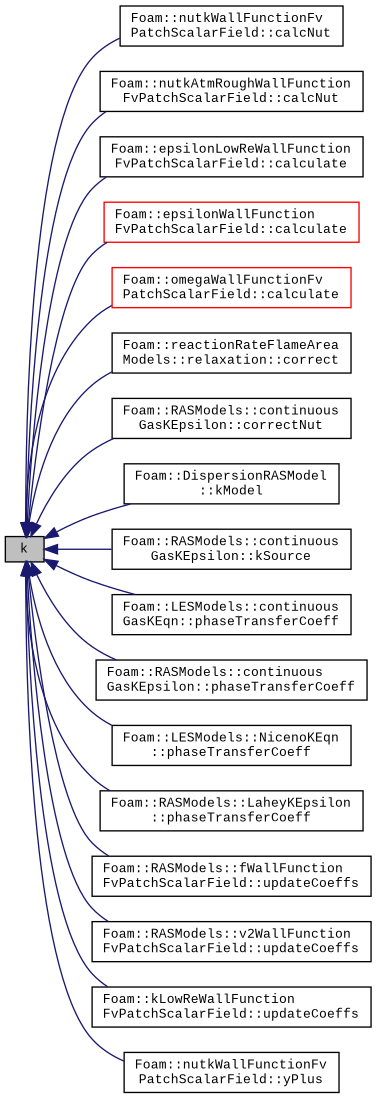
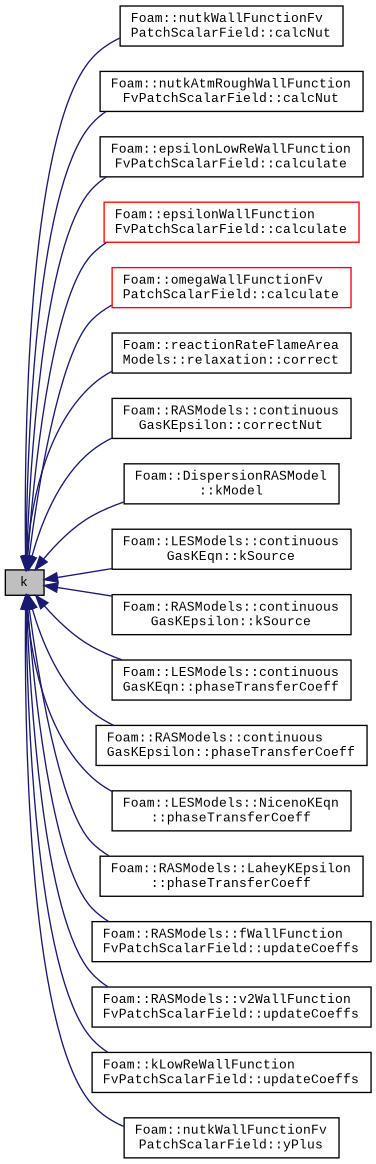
none -> (232, 549)
